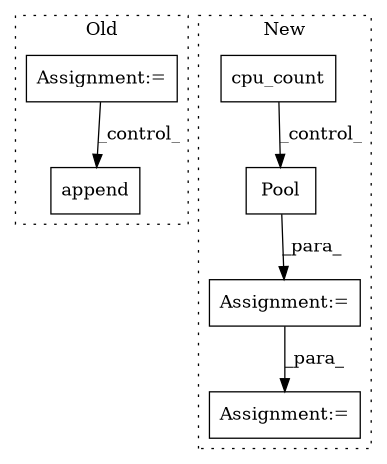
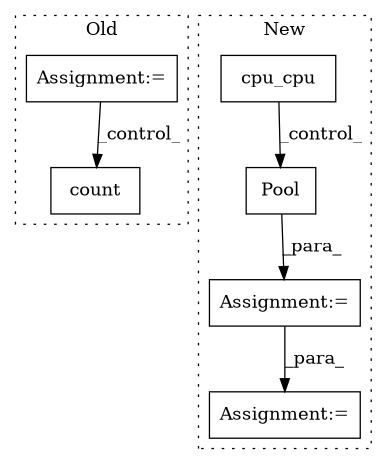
(278, 79) -> (278, 79)
(95, 191) -> (95, 191)
